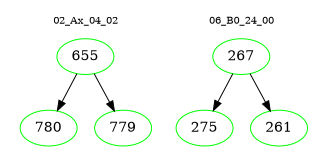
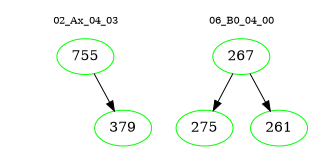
(86, 21) -> (86, 21)
(242, 21) -> (242, 21)
(85, 57) -> (85, 57)
(49, 128) -> none
(123, 128) -> (123, 128)
